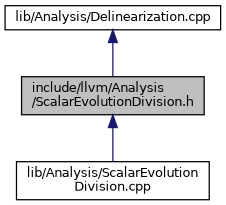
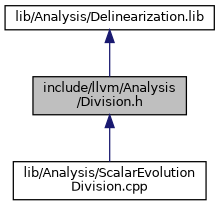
(113, 18) -> (110, 18)
(113, 96) -> (110, 96)
